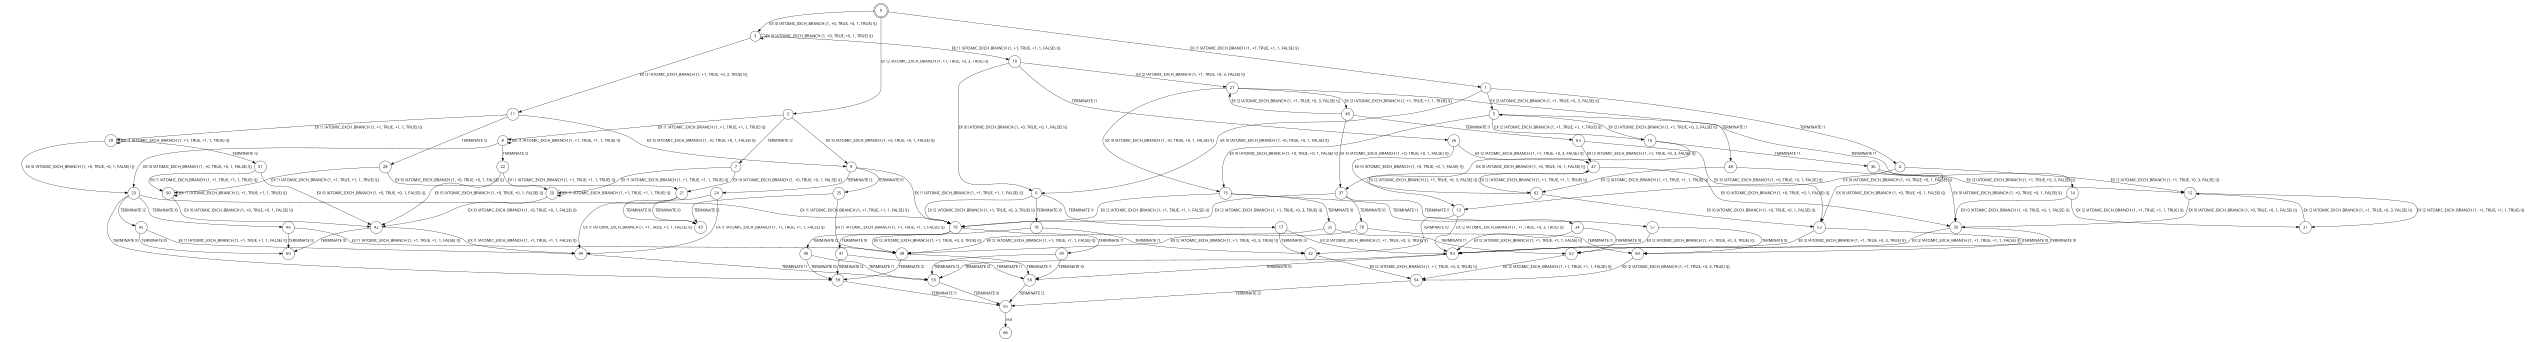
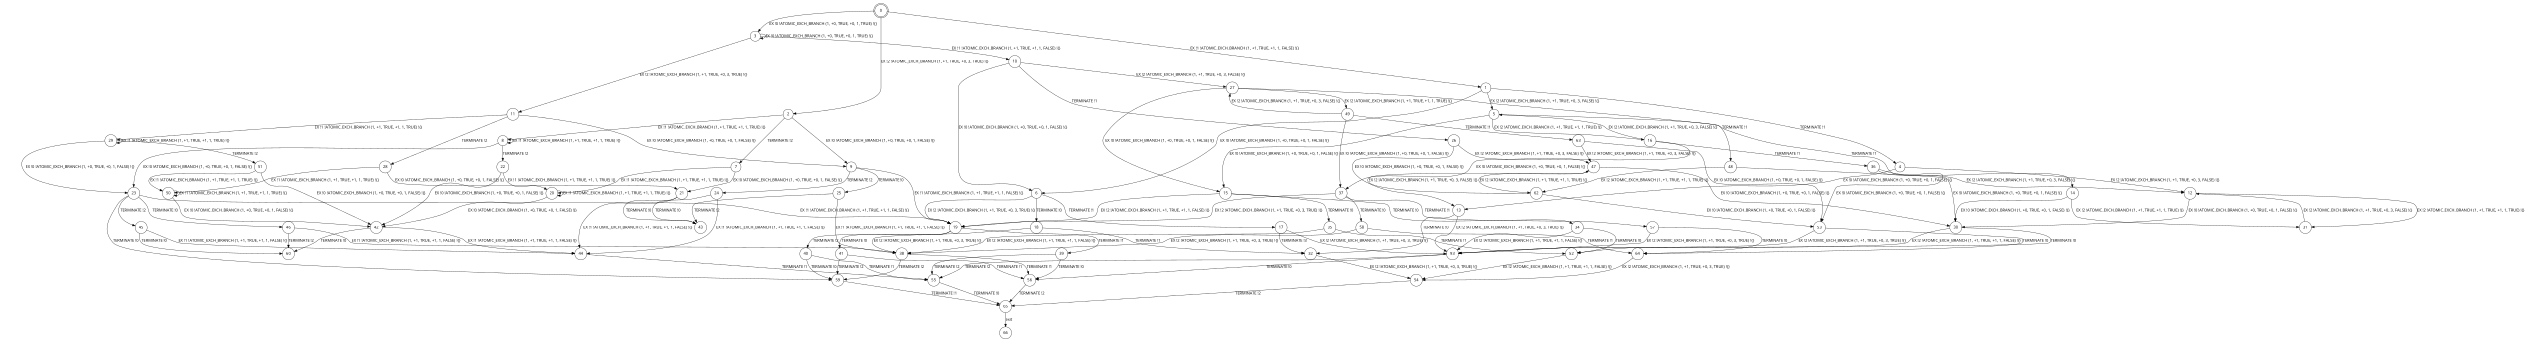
(1406, 210) -> (1406, 210)
(1362, 227) -> (1362, 227)
